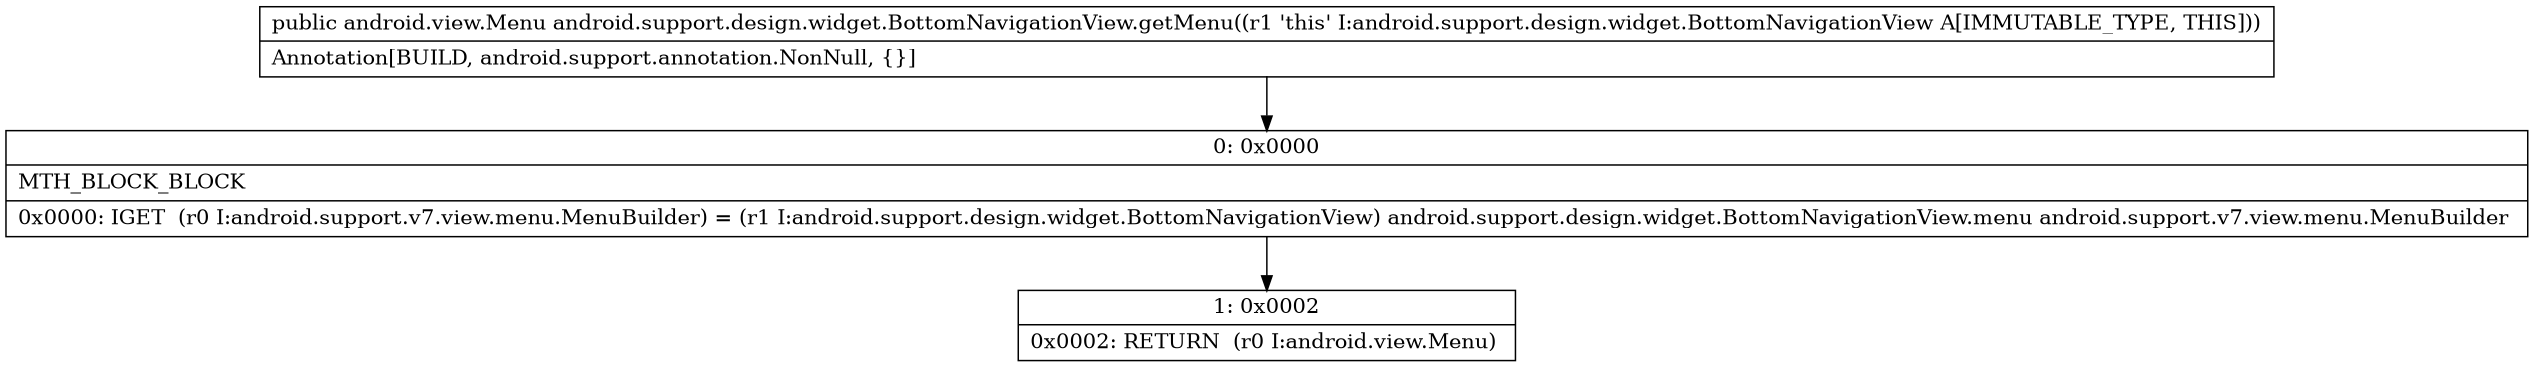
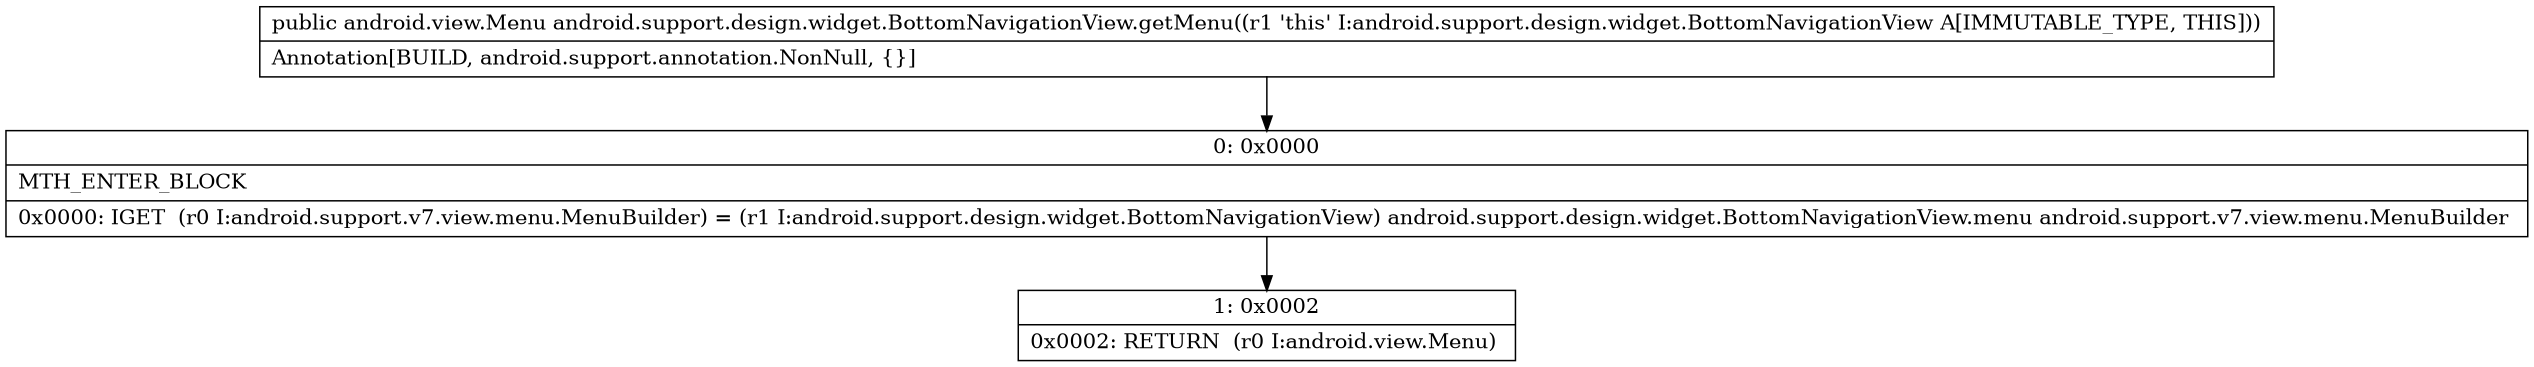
(132, 182) -> (133, 182)
